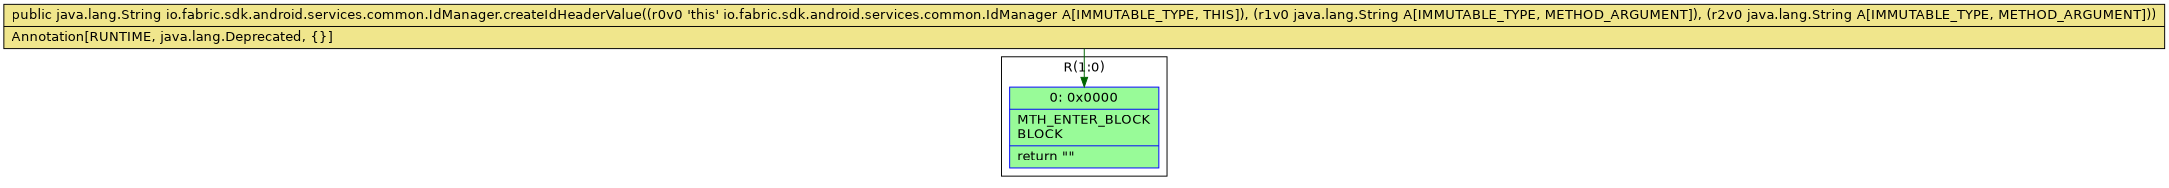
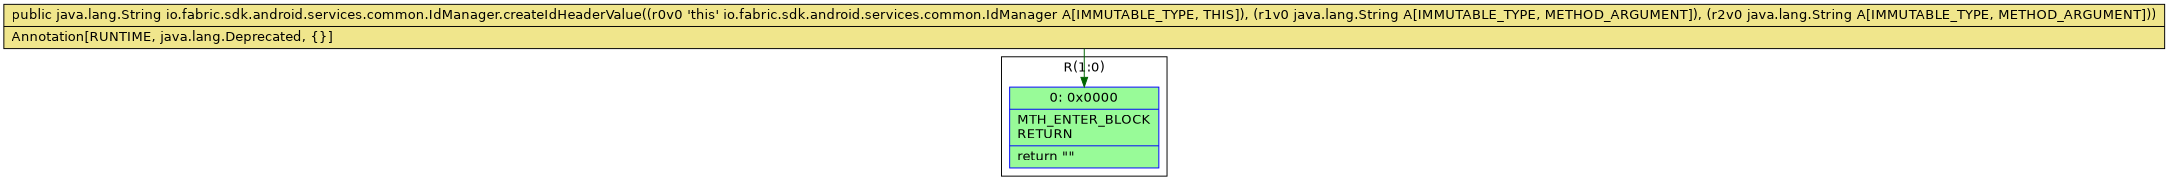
(1040, 134) -> (1045, 134)
